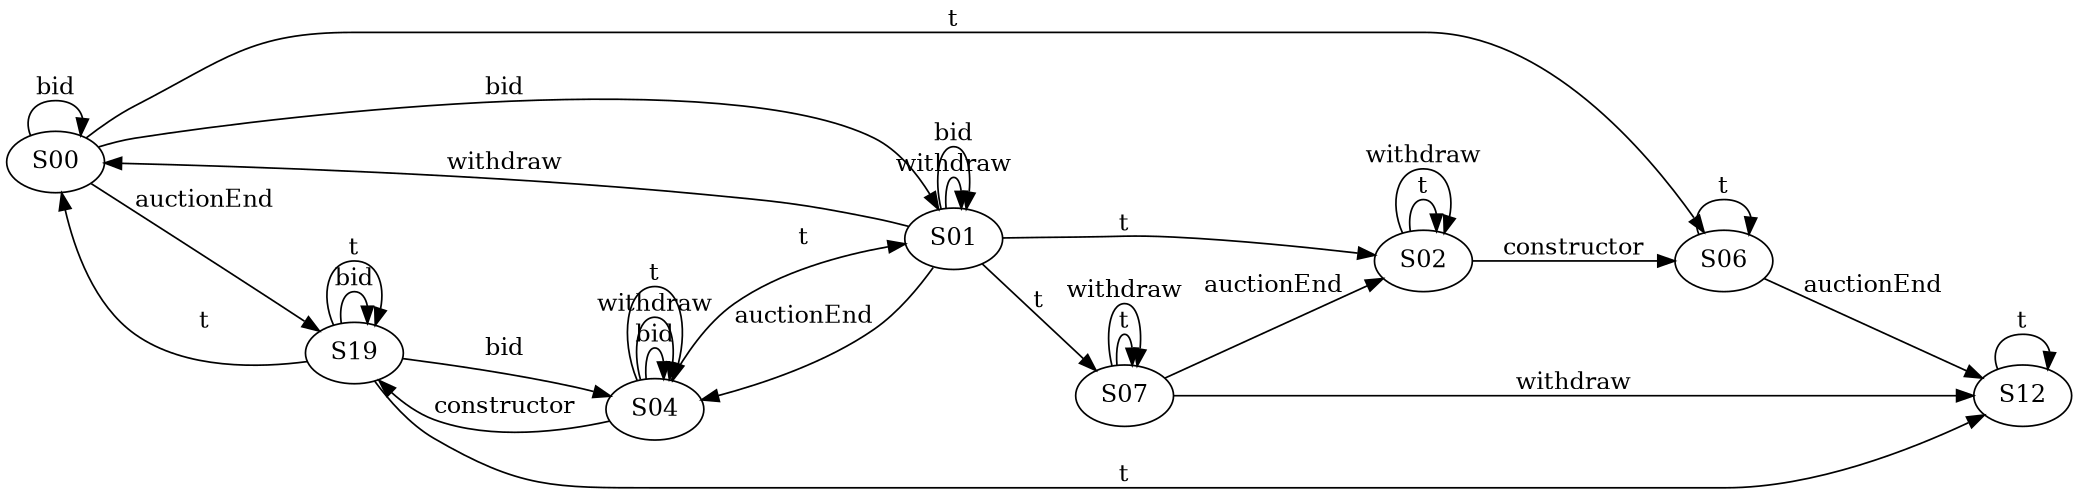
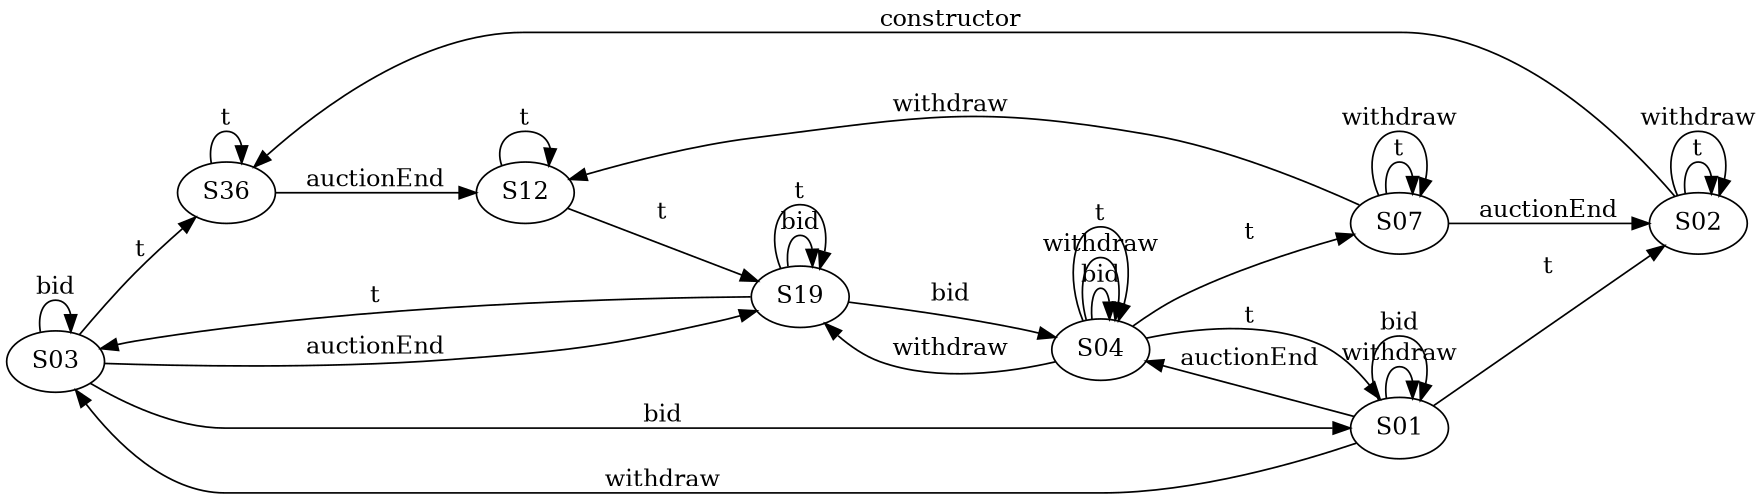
(56, 162) -> (56, 362)
(1724, 261) -> (226, 193)
(1033, 311) -> (1231, 274)
(505, 407) -> (950, 349)
(1160, 488) -> (655, 242)
